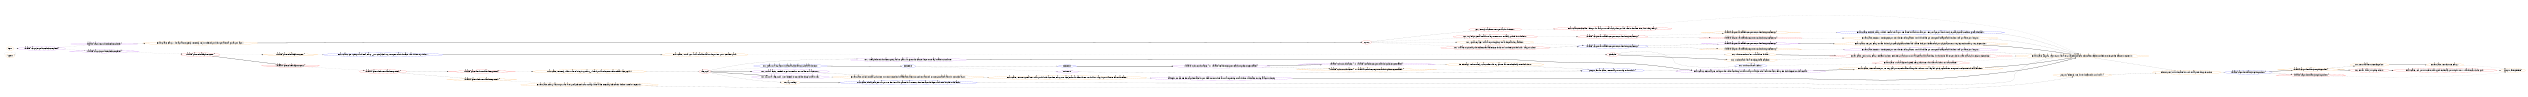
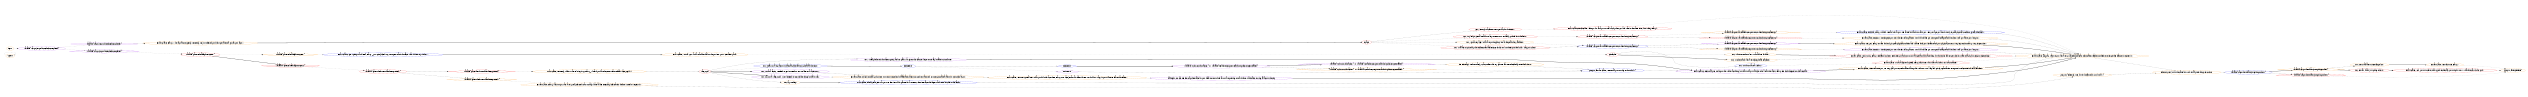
(1367, 42) -> (1367, 42)
